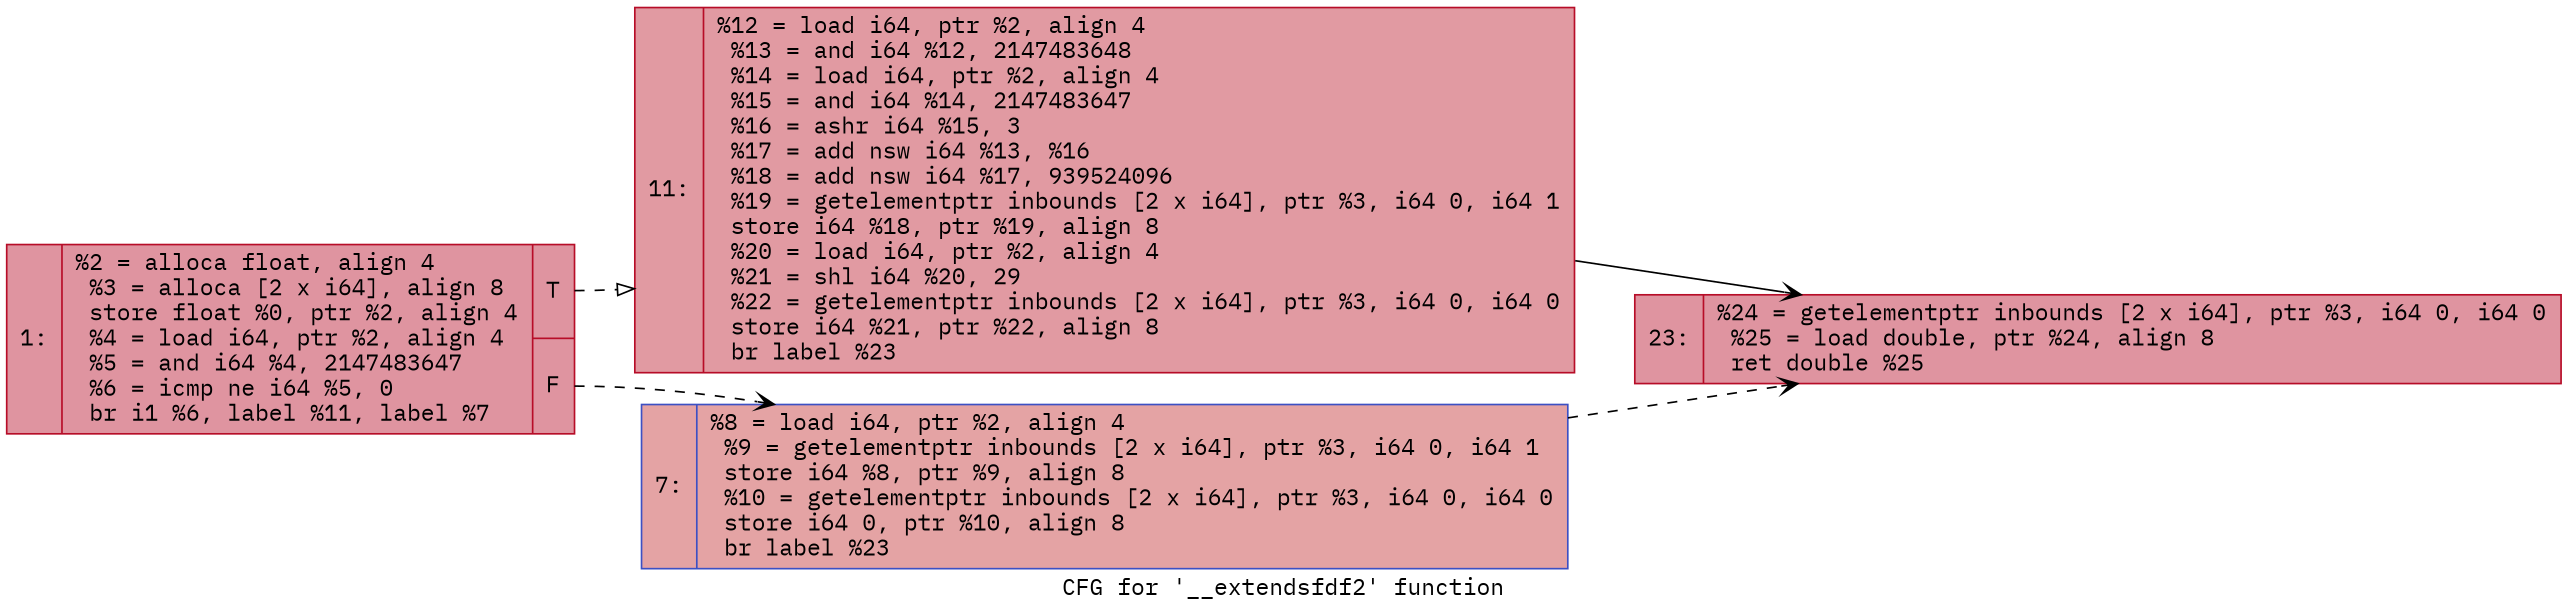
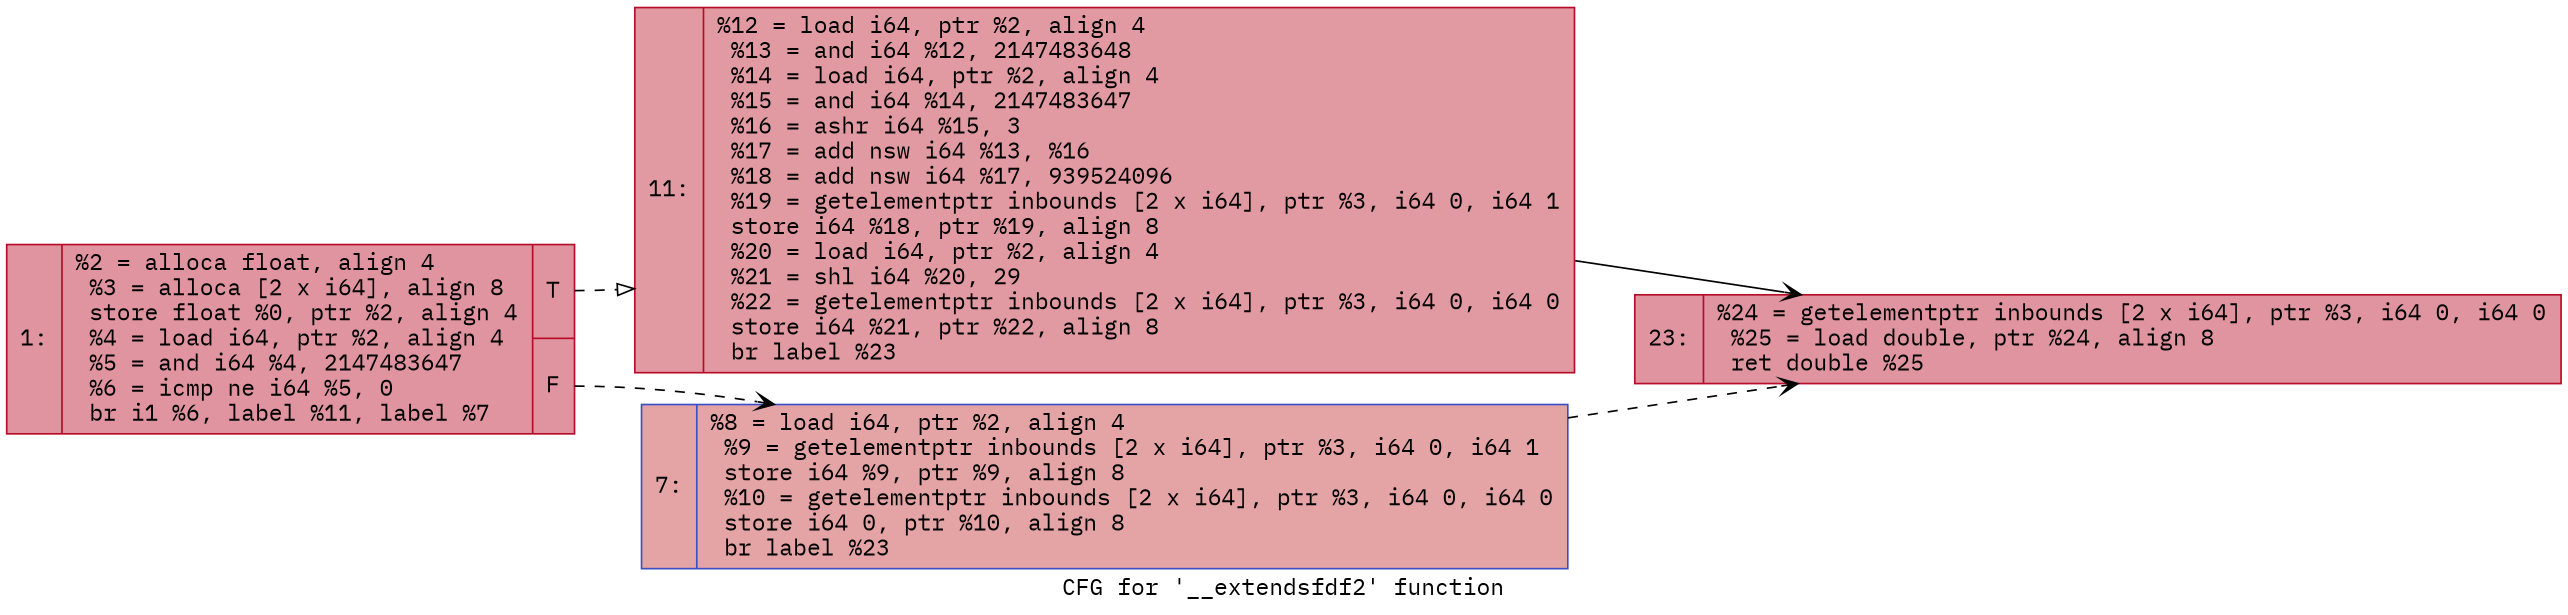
(918, 473) -> (918, 473)
